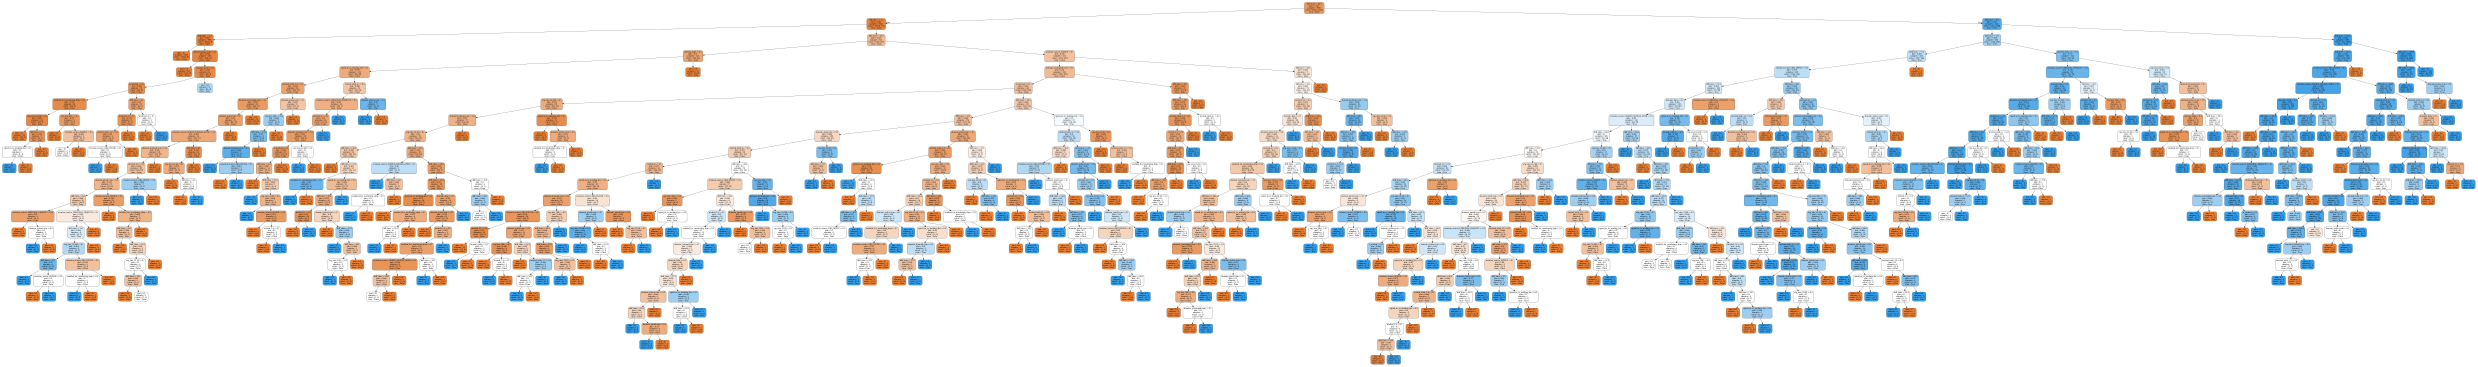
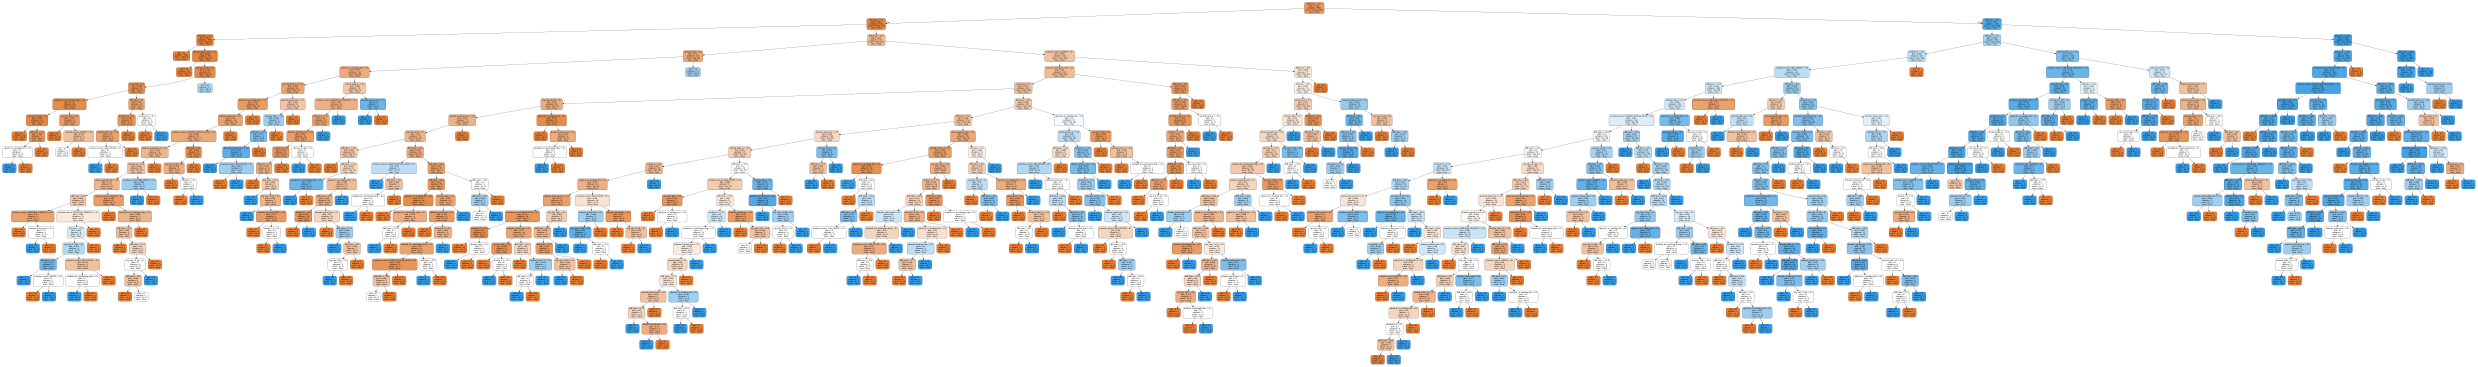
(693, 72) -> (693, 72)
(1955, 184) -> (1955, 184)
(2315, 232) -> (2315, 232)
